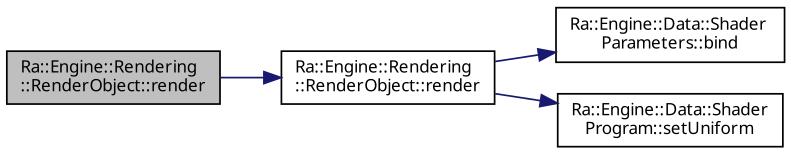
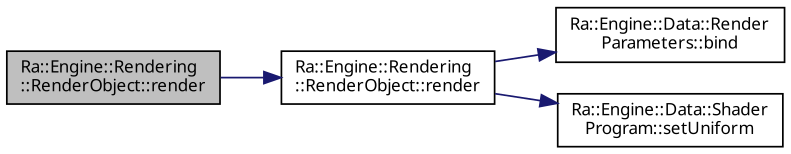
(670, 35) -> (670, 35)
